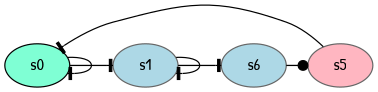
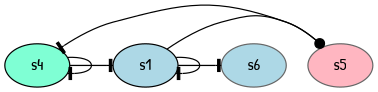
(37, 65) -> (37, 65)
(146, 65) -> (146, 65)
(292, 65) -> (241, 17)
